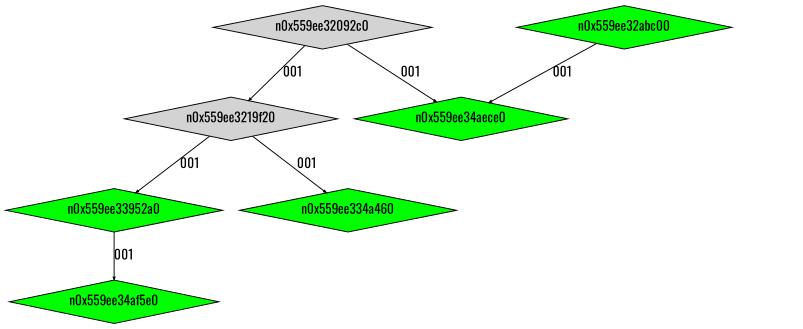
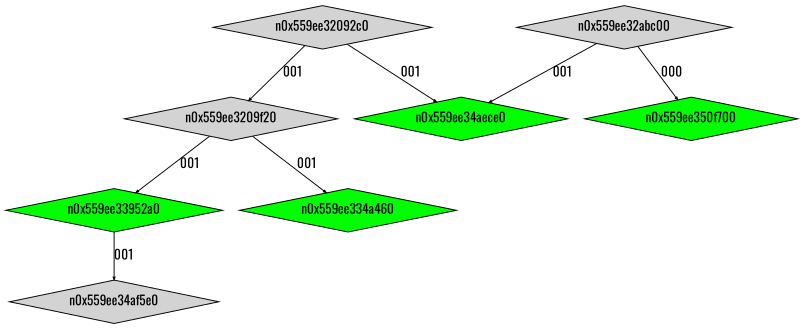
(624, 27) -> (624, 27)
(231, 119) -> (231, 119)
none -> (691, 119)
(114, 302) -> (114, 302)
